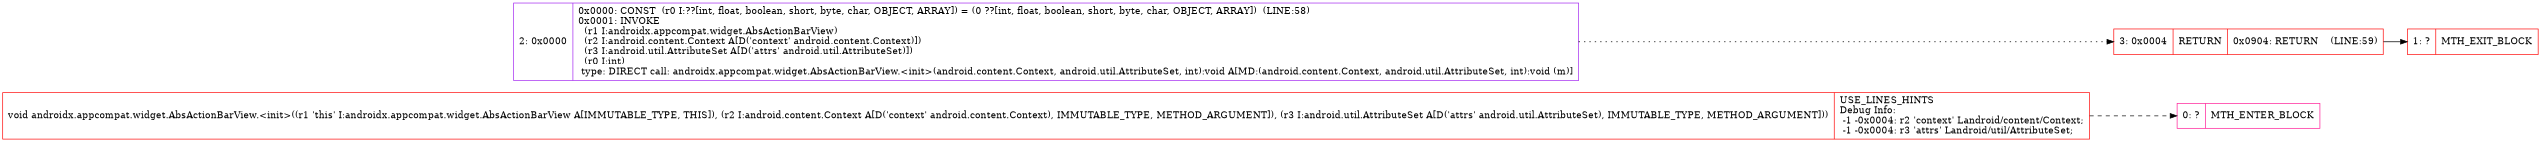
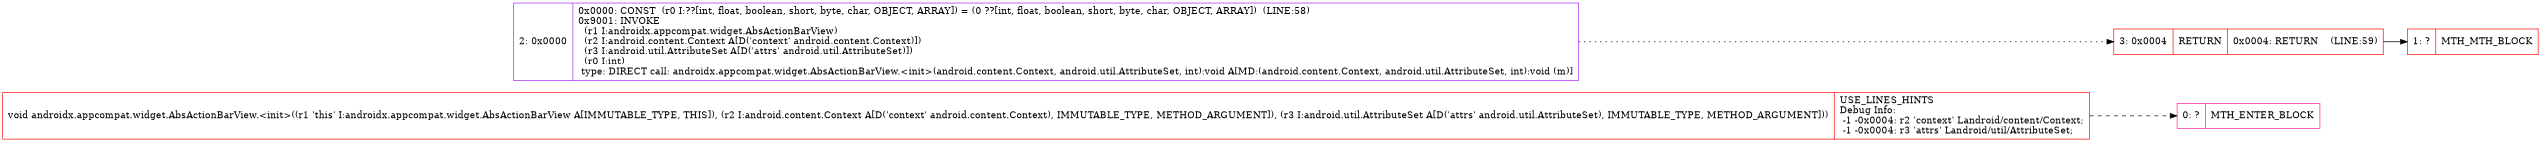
(622, 21) -> (622, 21)
(2305, 41) -> (2305, 41)
(2487, 41) -> (2487, 41)
